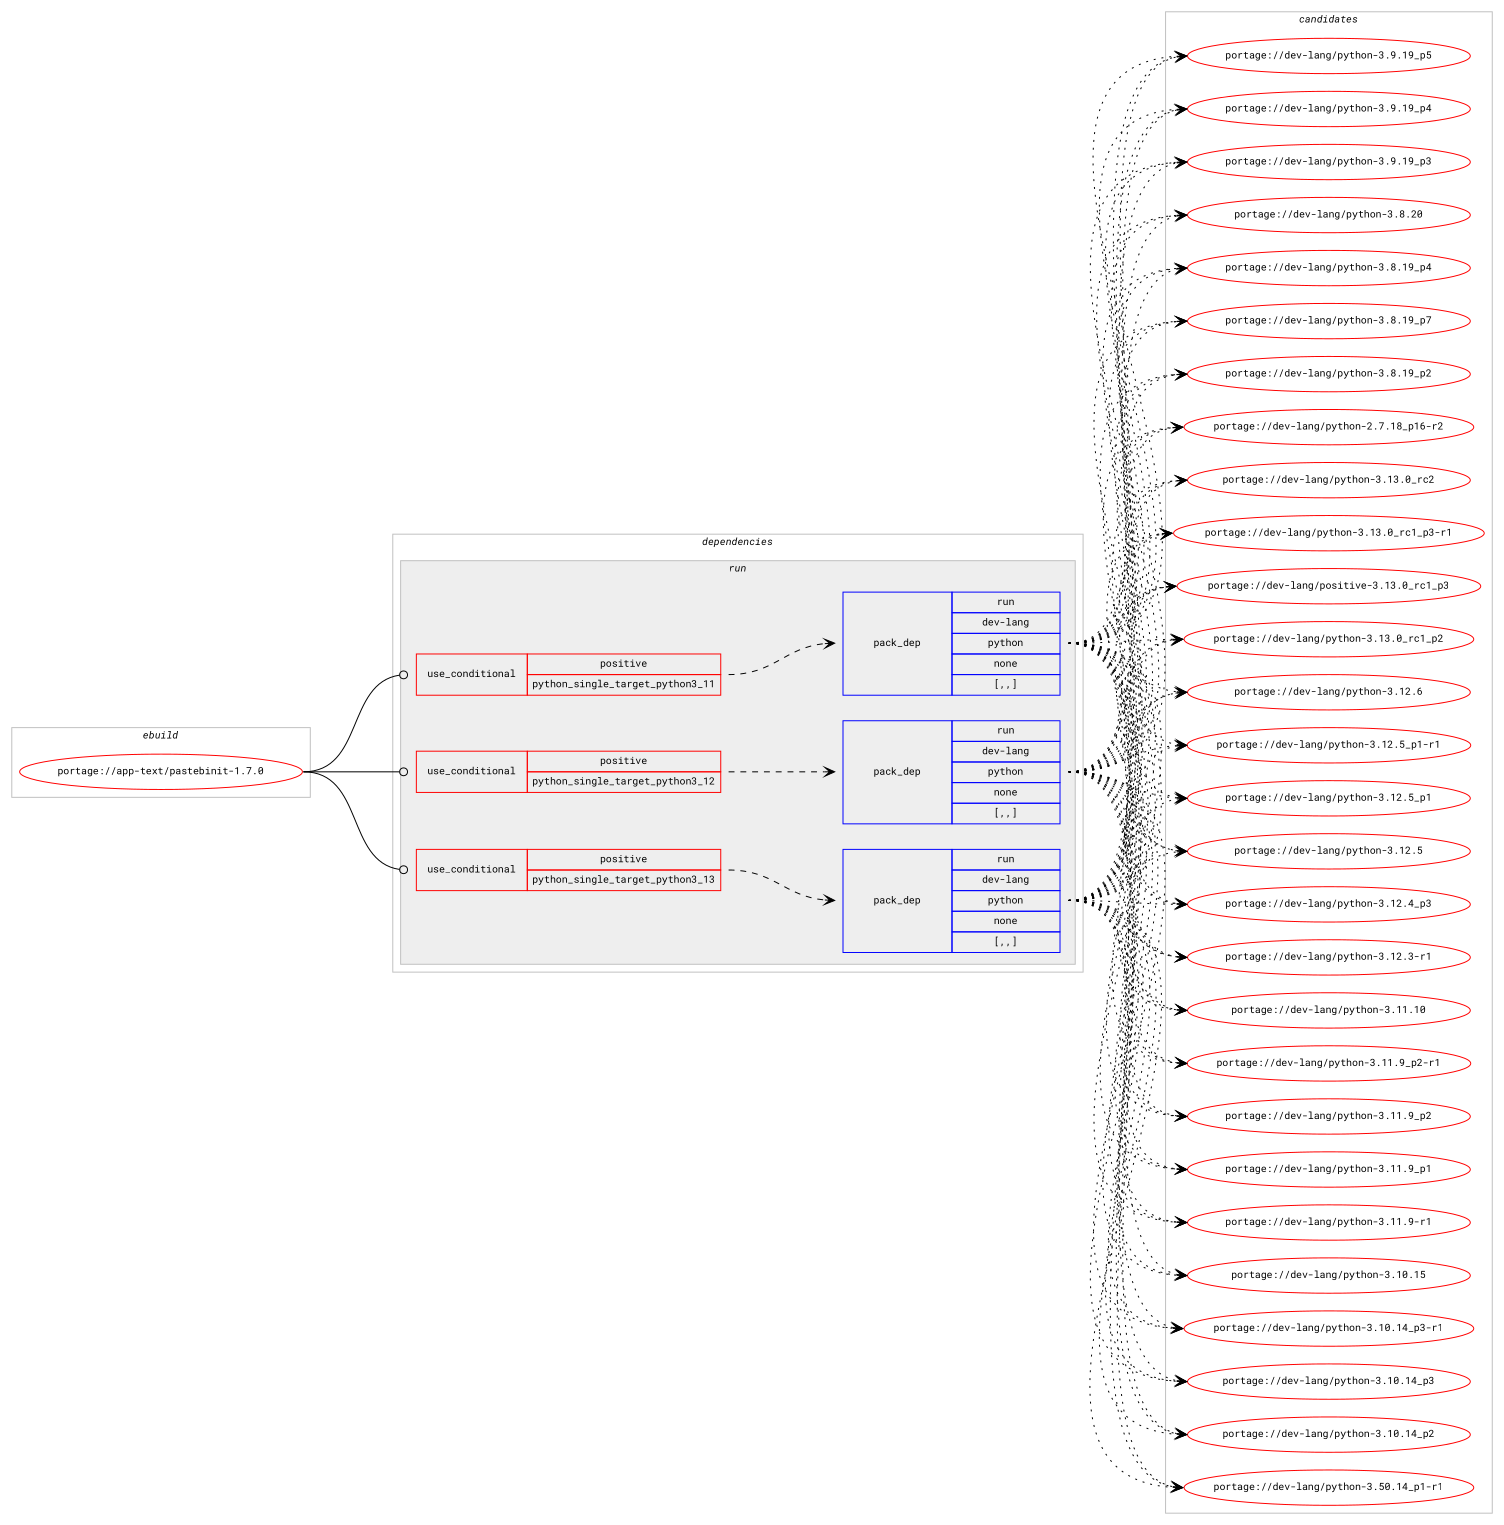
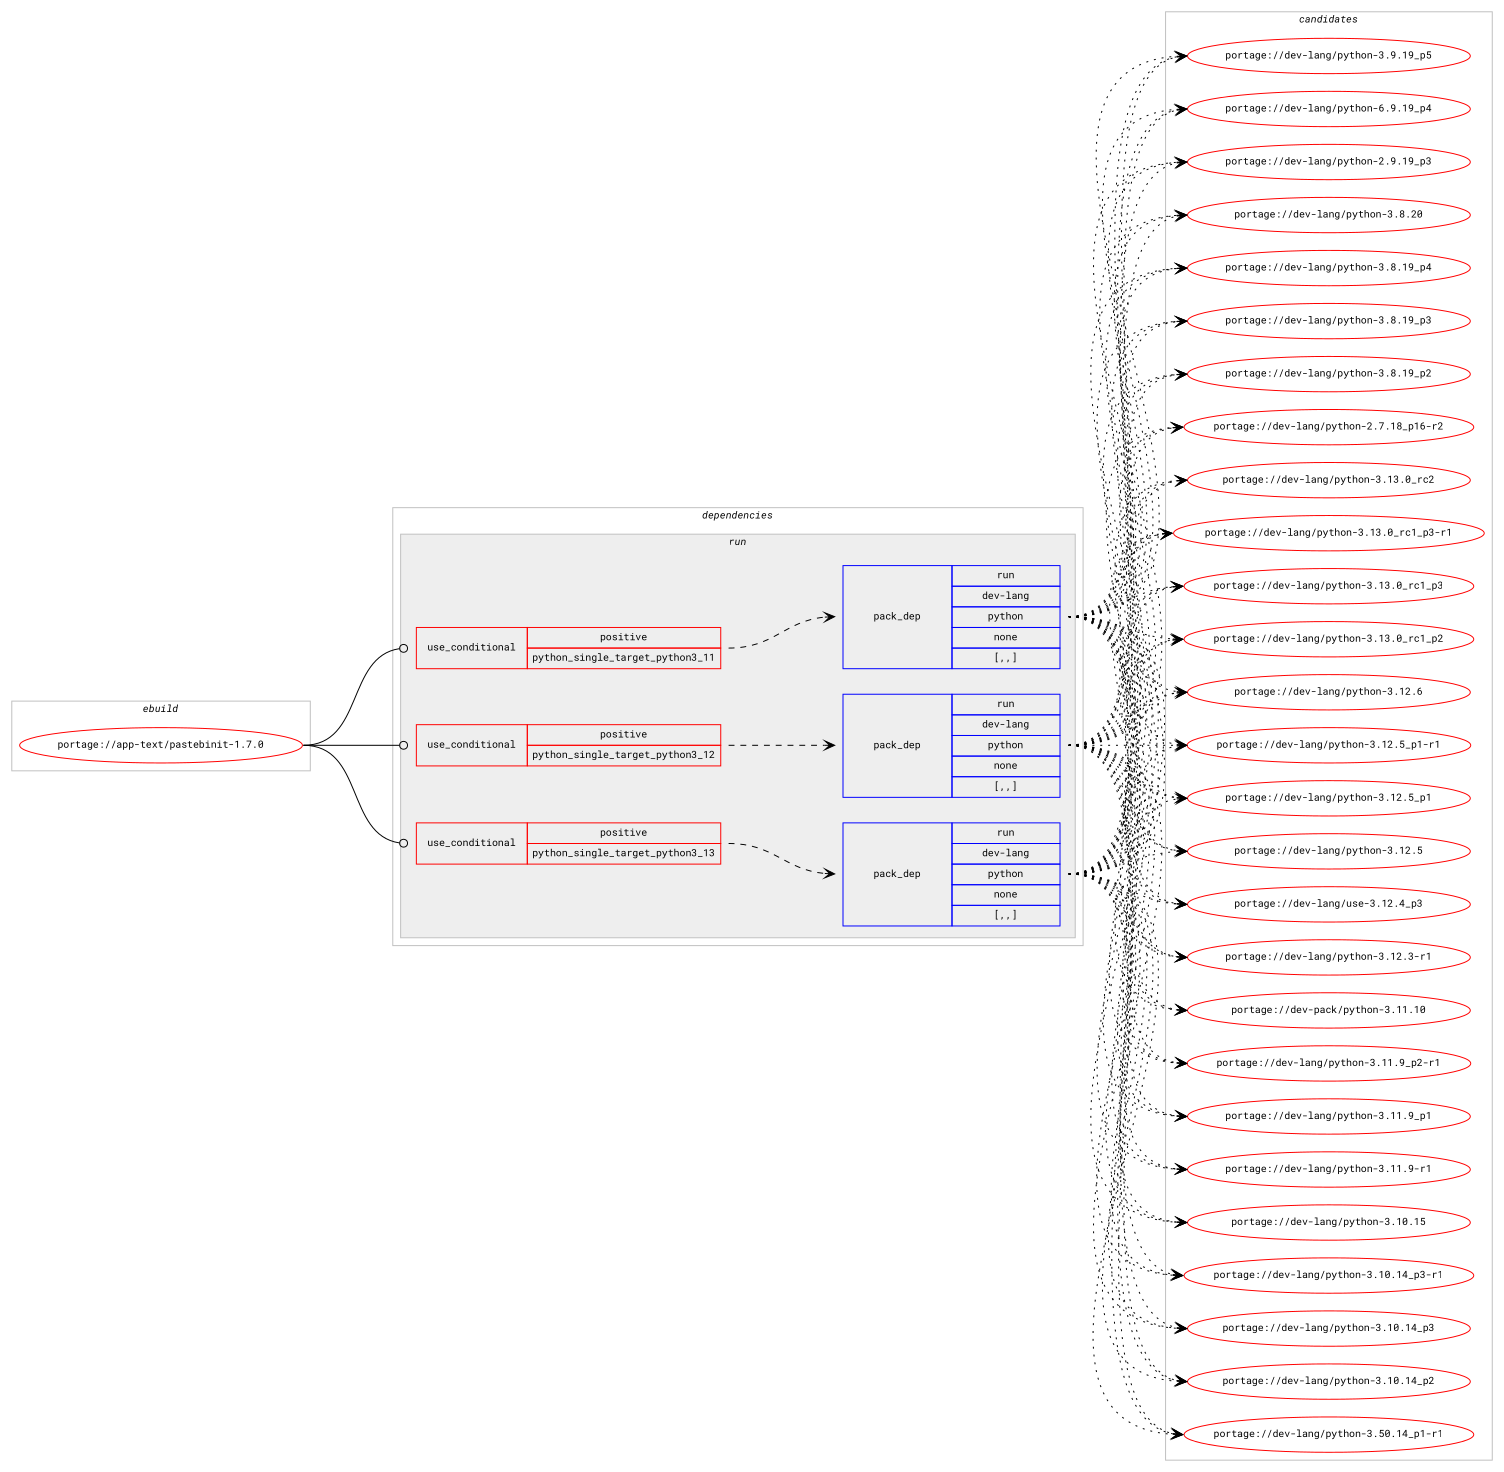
(1329, 109) -> (1329, 109)
(1329, 162) -> (1329, 162)
(1329, 321) -> (1329, 321)
(1329, 586) -> (1329, 586)
(1329, 904) -> (1329, 904)
(1329, 1010) -> (1329, 1010)
(1329, 1116) -> none
